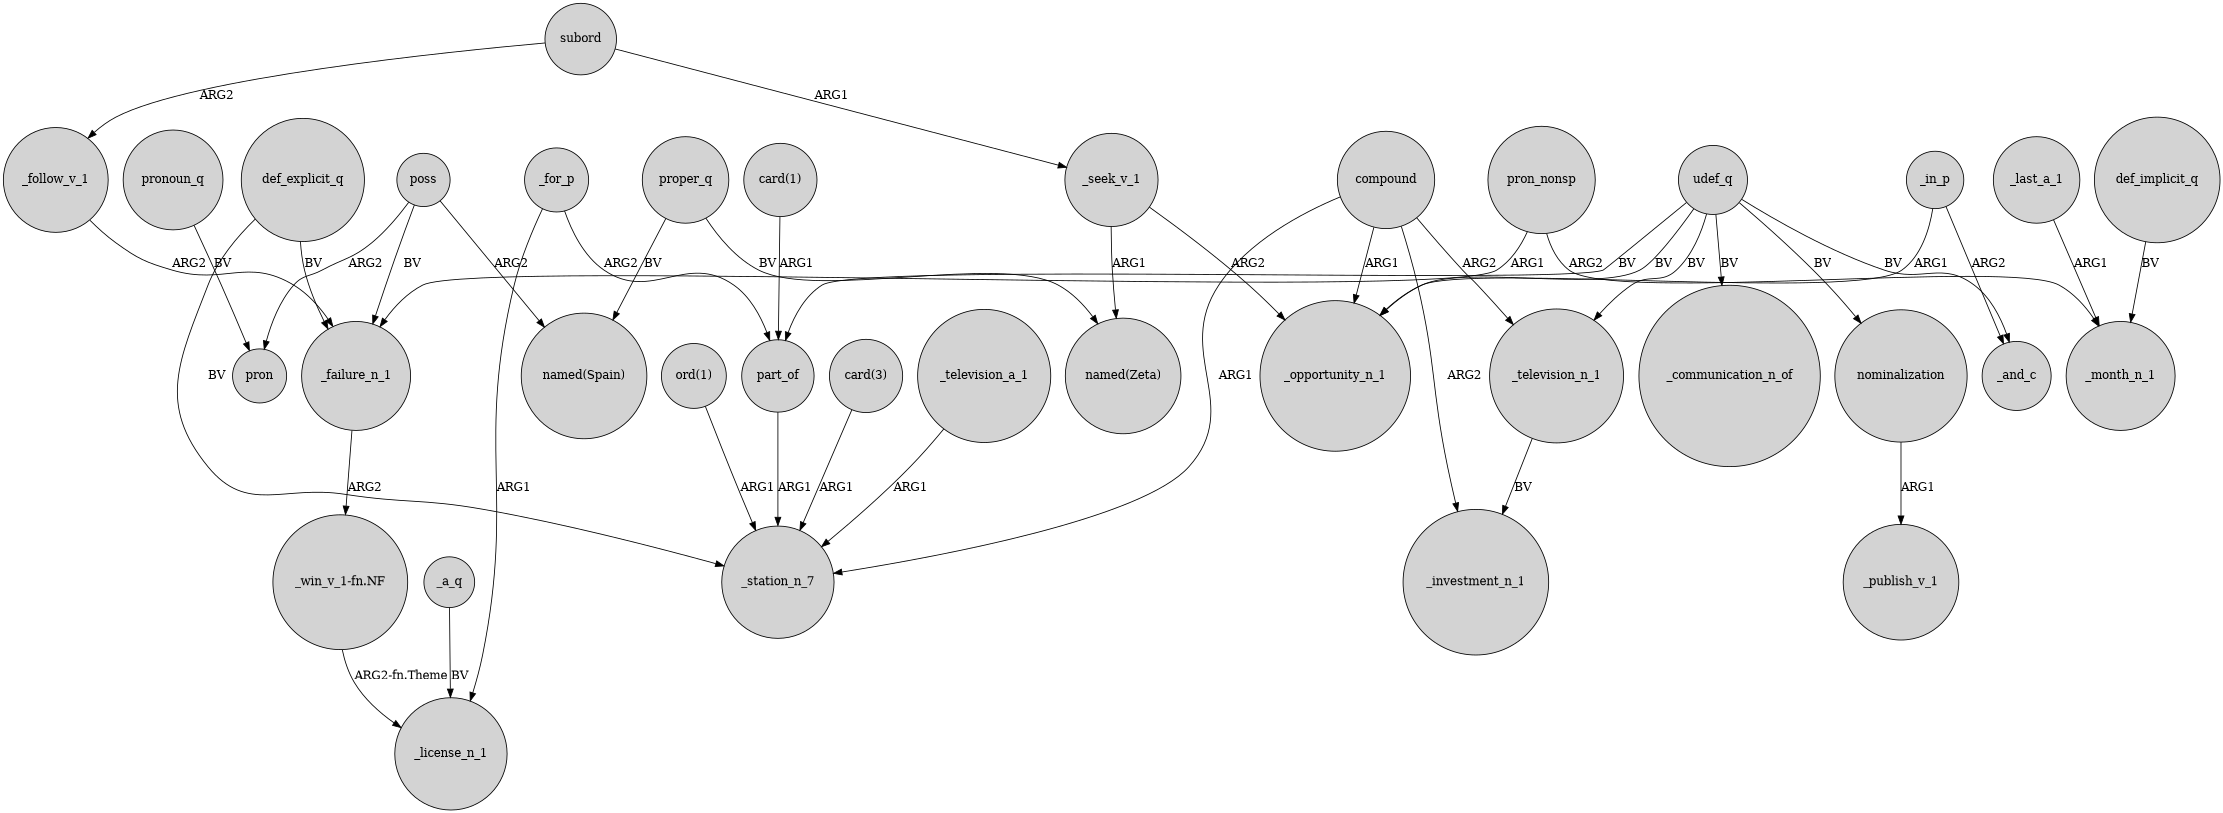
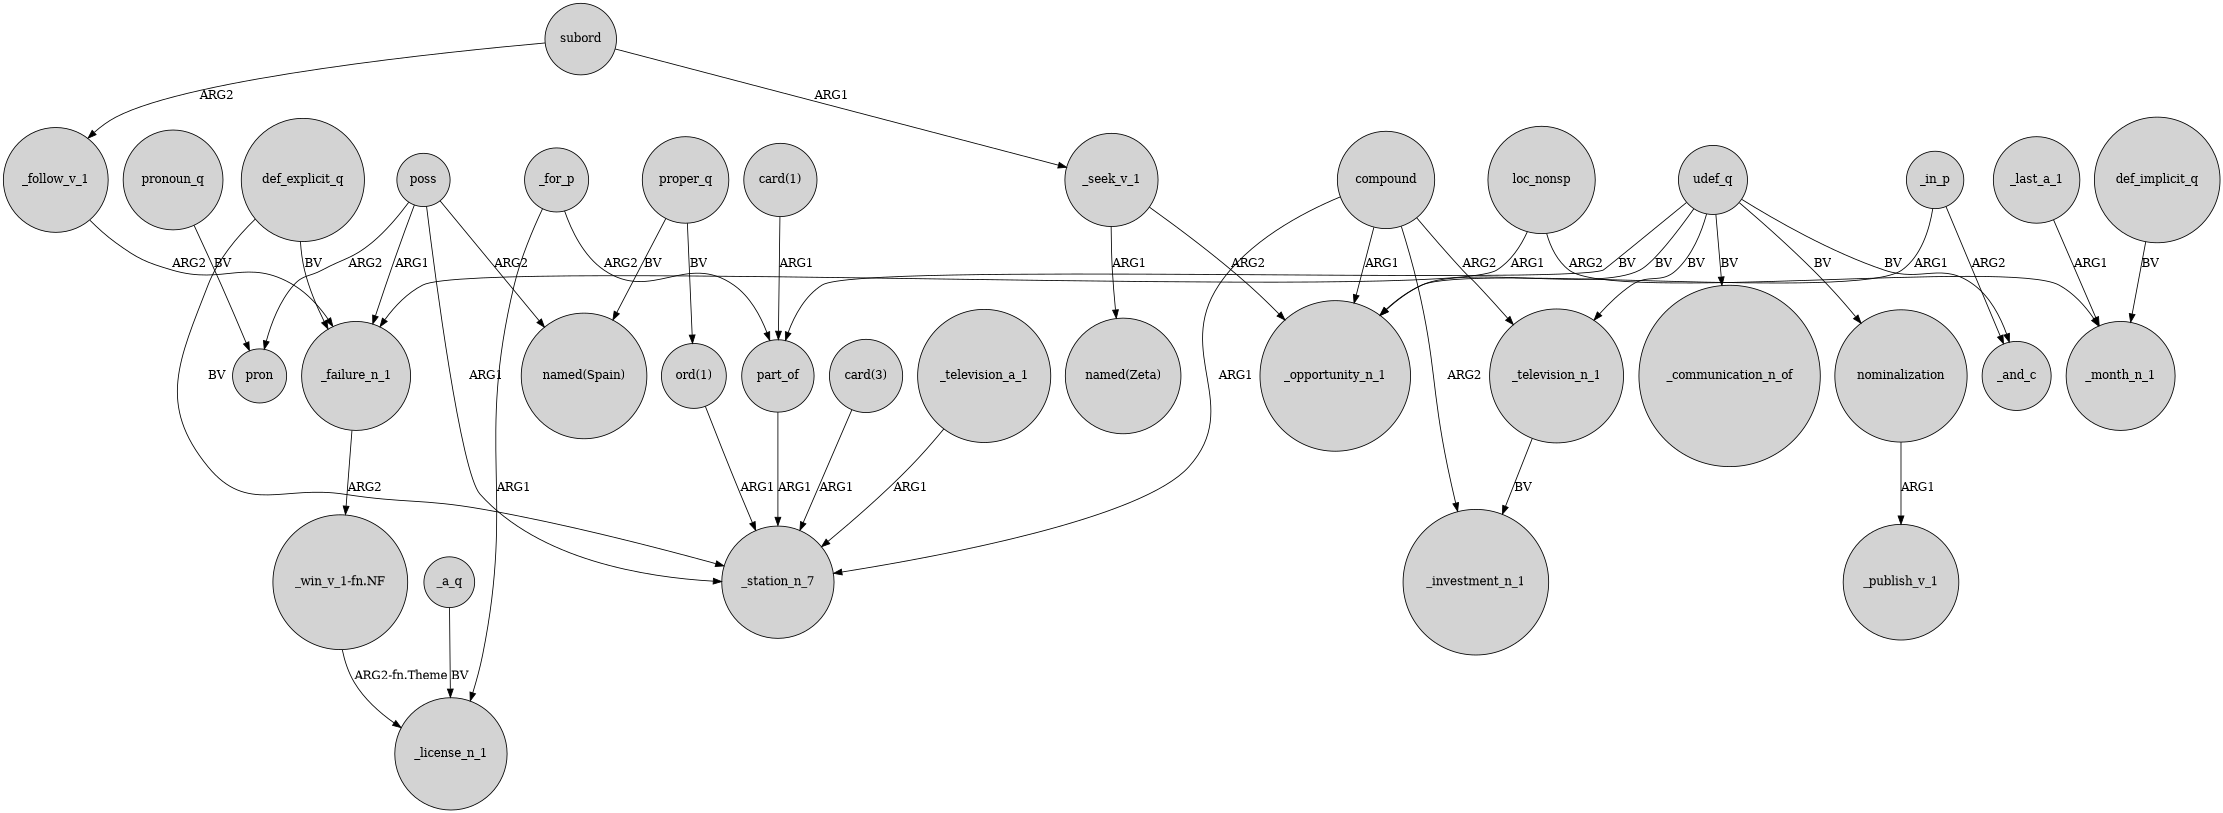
(1542, 180) -> (1542, 180)
(412, 264) -> (412, 264)
(895, 278) -> (690, 282)
none -> (472, 477)
